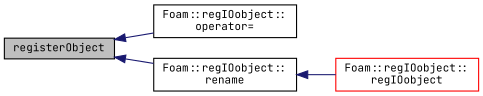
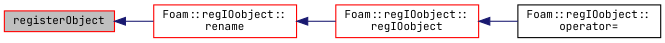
(140, 35) -> (504, 21)
(59, 49) -> (59, 21)
(225, 75) -> (225, 21)
